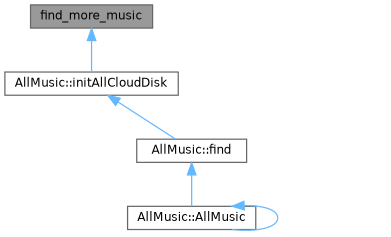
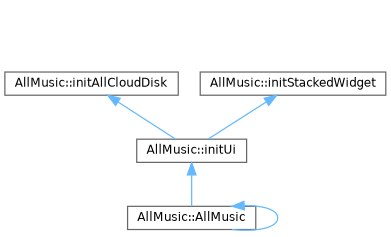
(92, 16) -> none
none -> (293, 84)
(192, 151) -> (192, 151)
